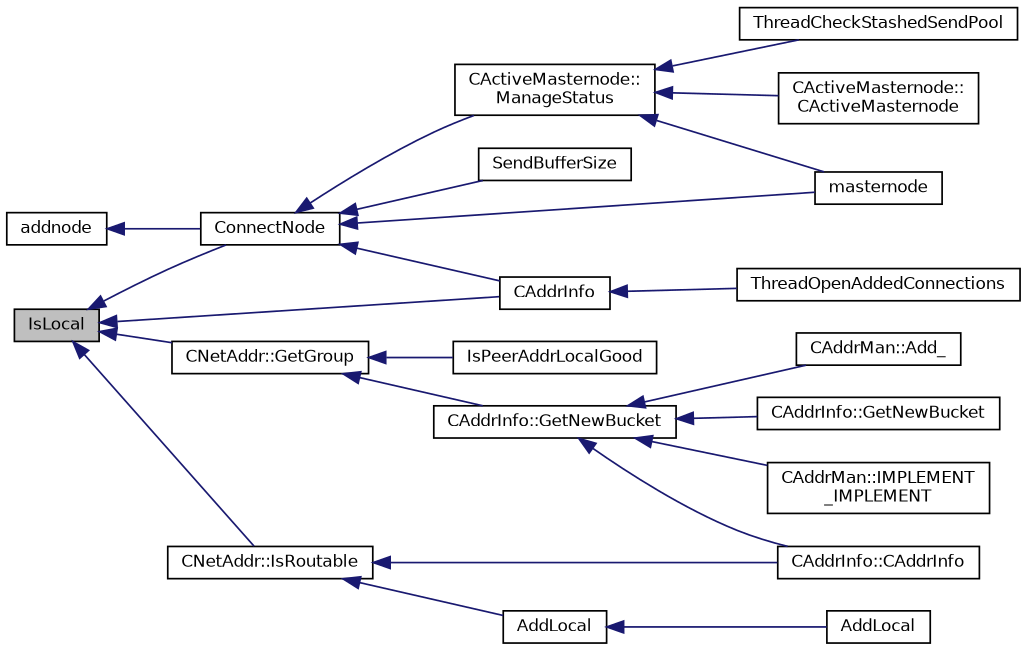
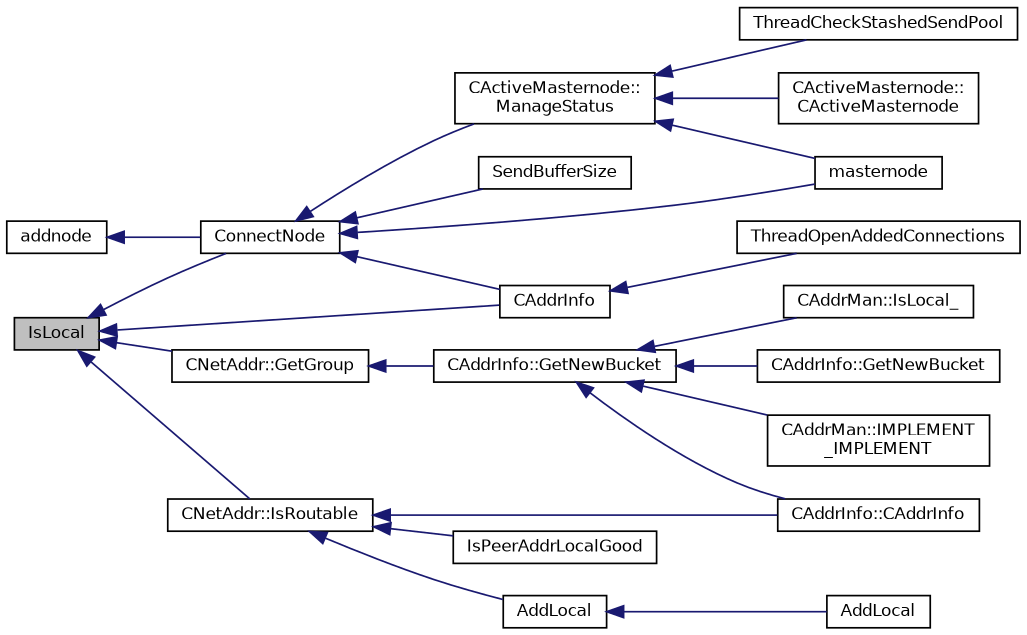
(879, 349) -> (879, 302)
(420, 358) -> (422, 532)
